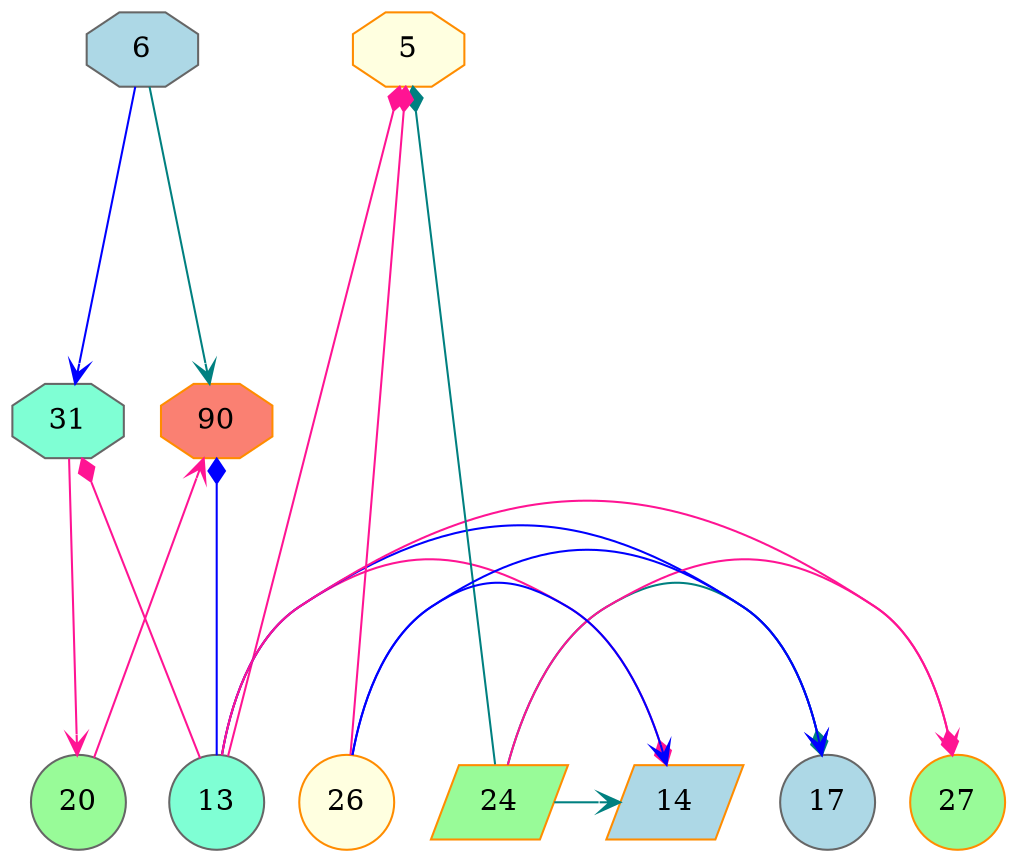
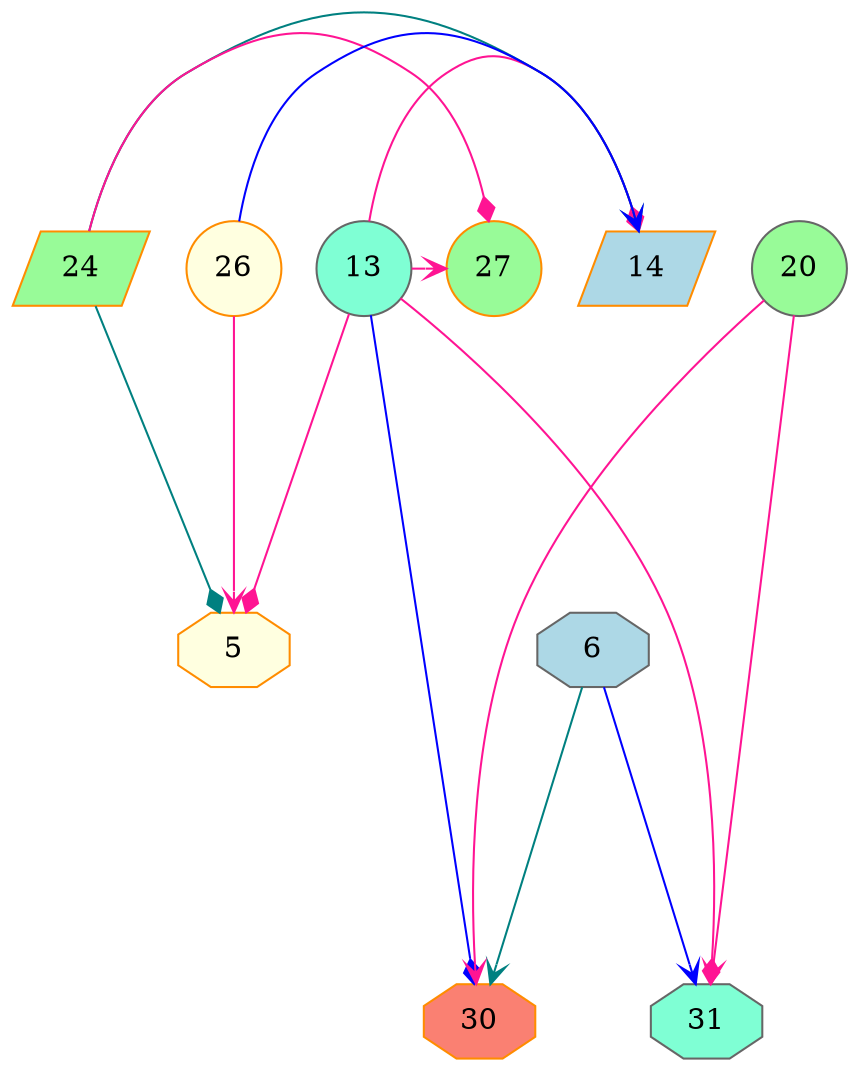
(217, 421) -> (480, 1021)
(377, 434) -> (234, 454)
(73, 596) -> (754, 639)
(828, 802) -> none
